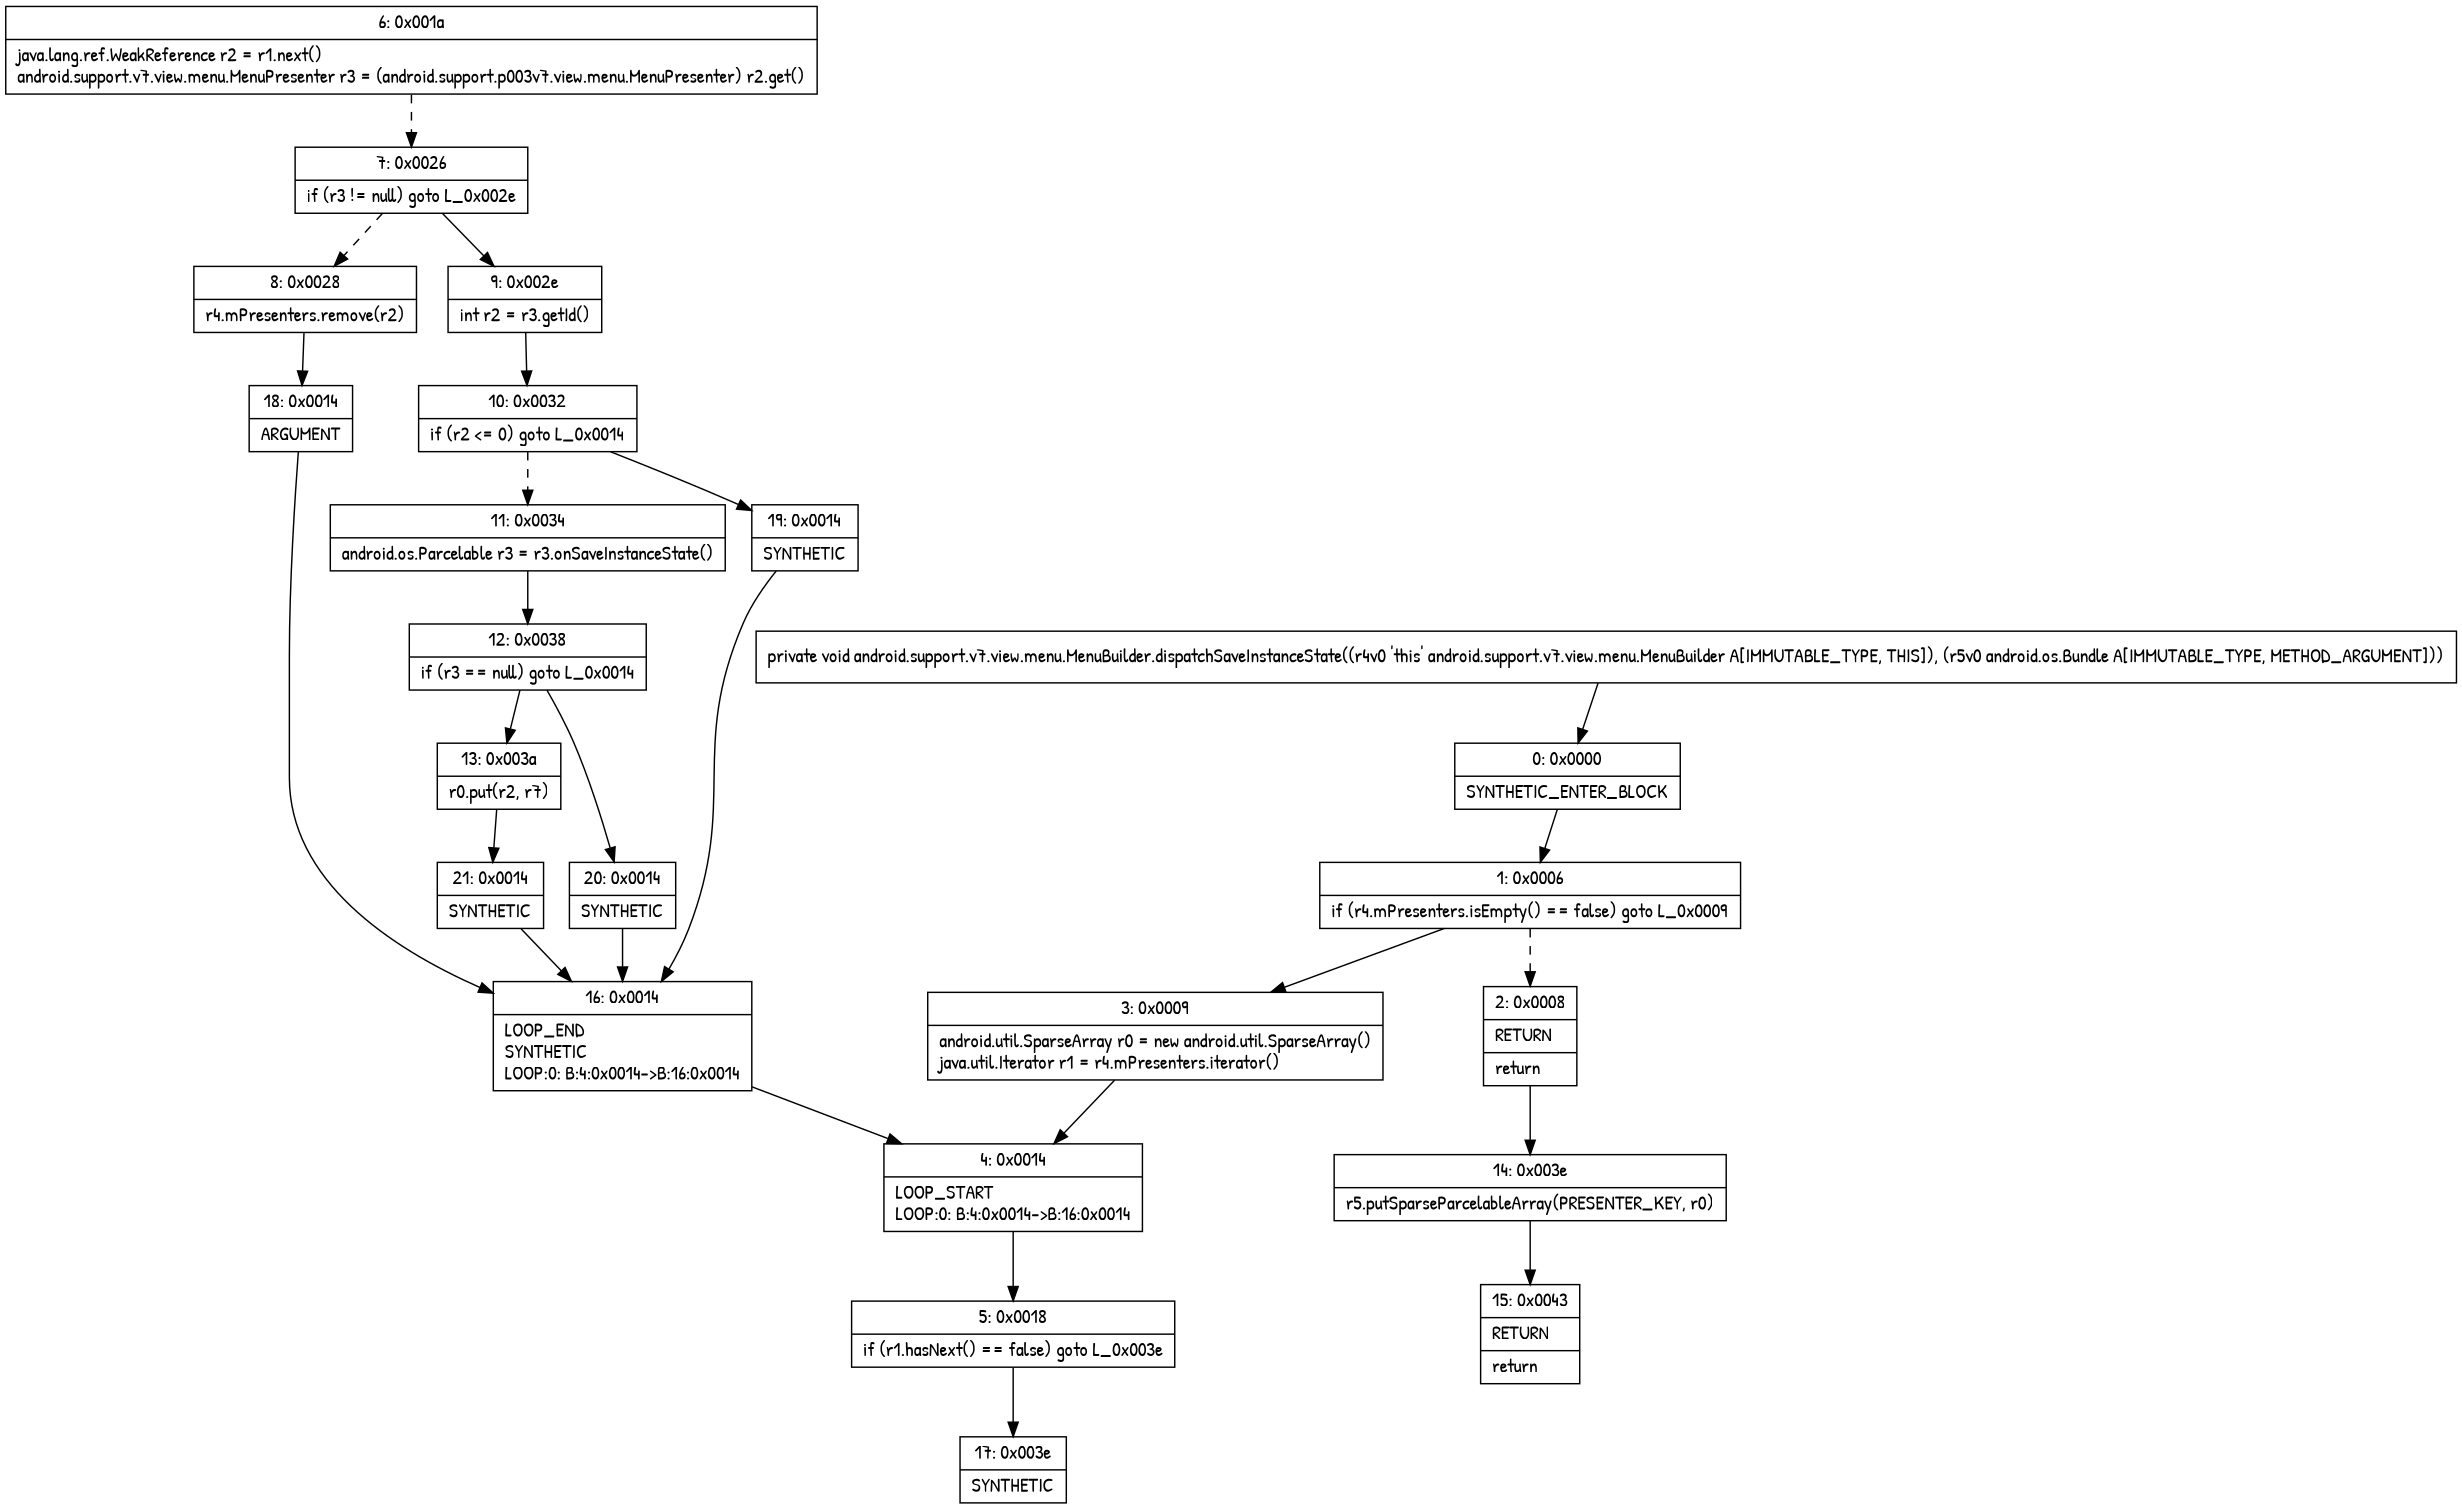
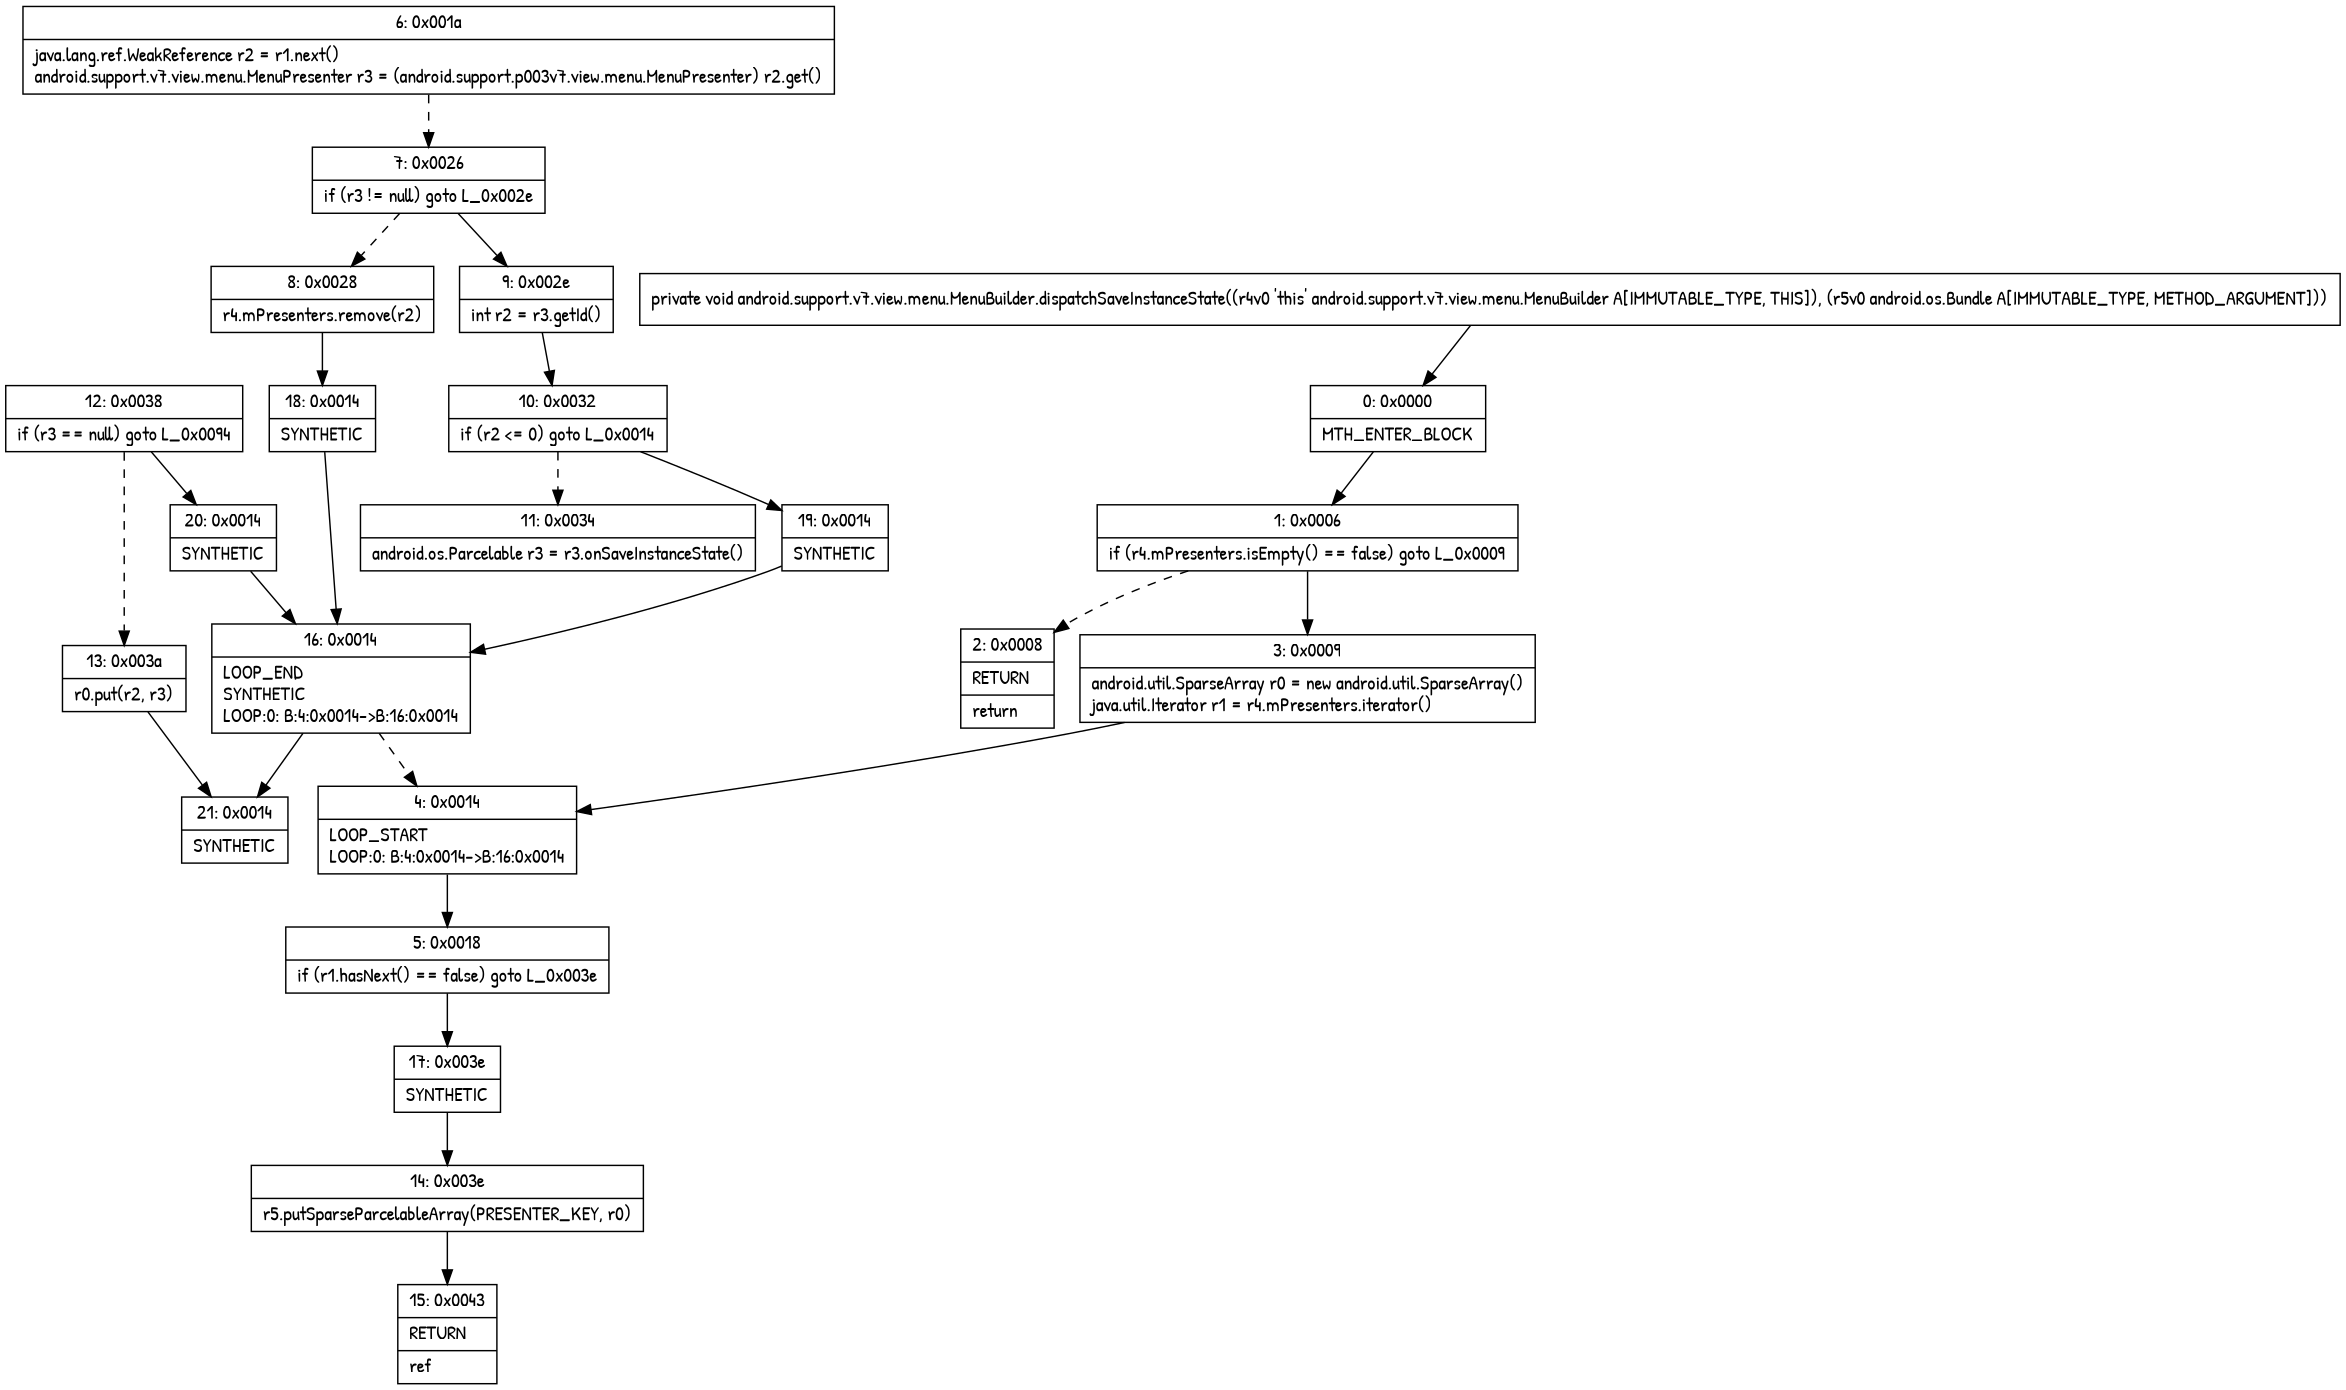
(301, 434) -> (322, 434)
(528, 590) -> none
(528, 673) -> (124, 434)
(515, 710) -> (124, 541)
(499, 792) -> (124, 694)
(1568, 792) -> (1398, 434)
(541, 950) -> (284, 759)
(820, 1113) -> (394, 754)
(1530, 1113) -> (447, 1132)
(1515, 1366) -> (421, 1366)
